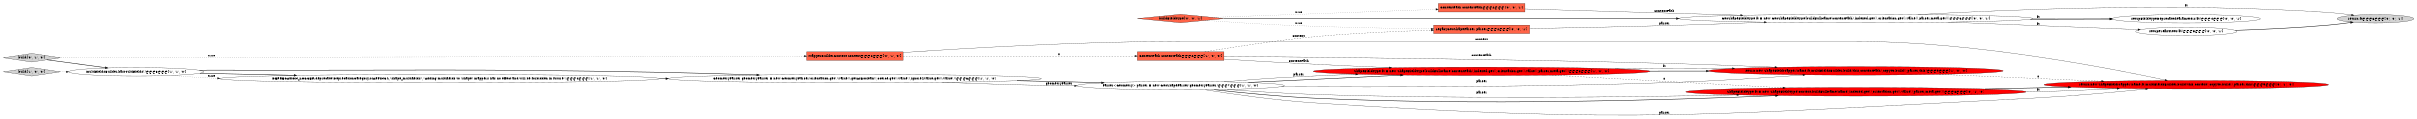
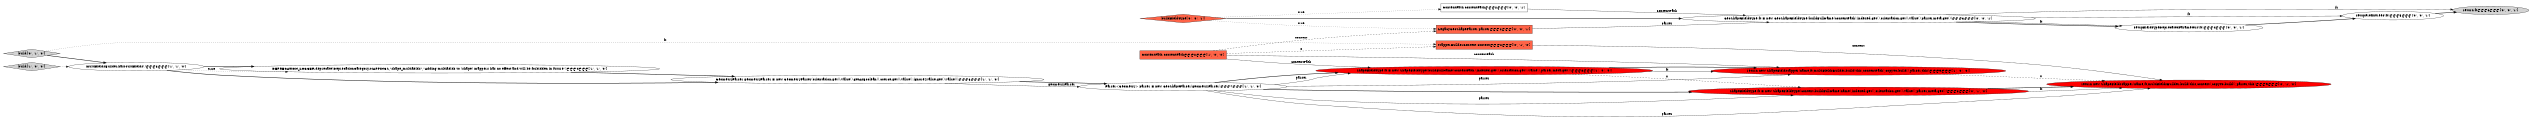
(1482, 8) -> (1484, 8)
none -> (2299, 22)
(212, 56) -> (665, 40)
(1019, 56) -> (1330, 50)
